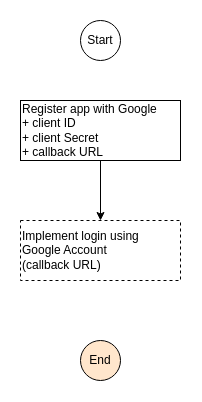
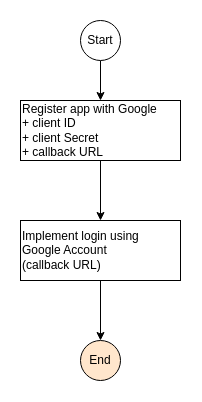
none -> (101, 77)
(101, 251) -> (101, 251)
none -> (101, 307)
